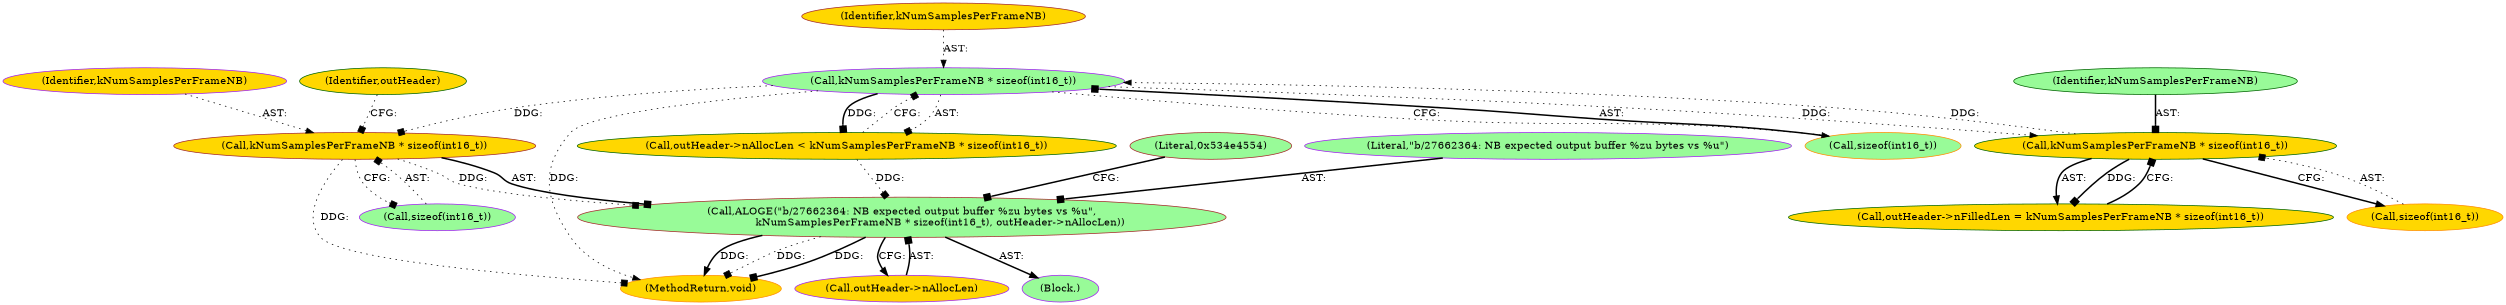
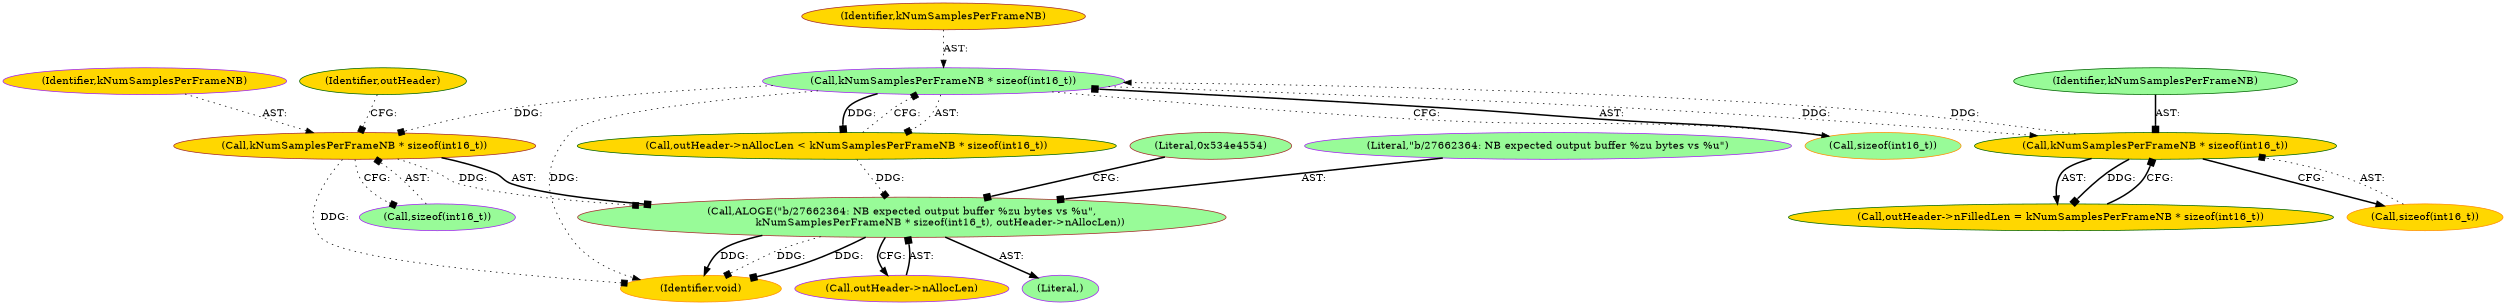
(701, 289) -> (701, 289)
(1060, 289) -> (1060, 289)
